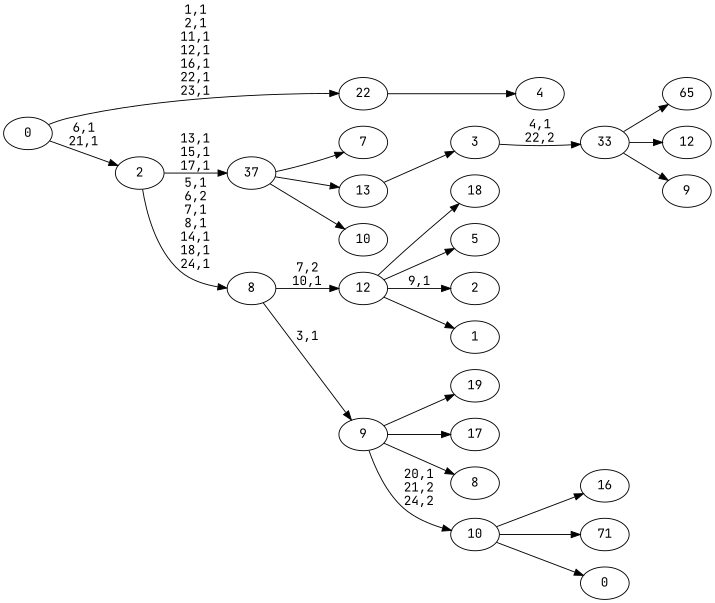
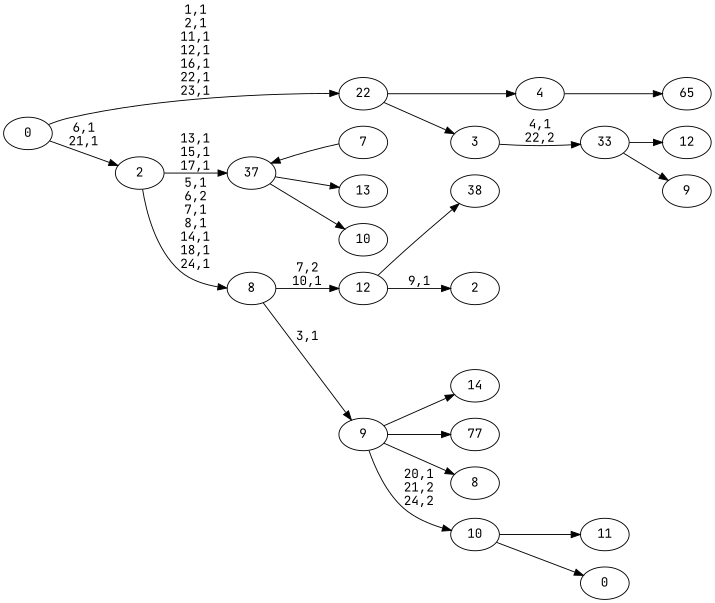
(642, 120) -> (609, 94)
(306, 164) -> (309, 151)
(415, 169) -> (415, 116)
(475, 191) -> (475, 191)
(475, 240) -> none
(475, 337) -> none
(475, 386) -> (475, 386)
(475, 434) -> (475, 434)
(605, 486) -> none
(605, 535) -> (605, 535)
